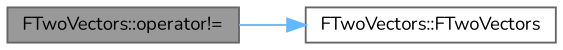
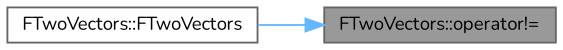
(263, 25) -> (282, 25)
